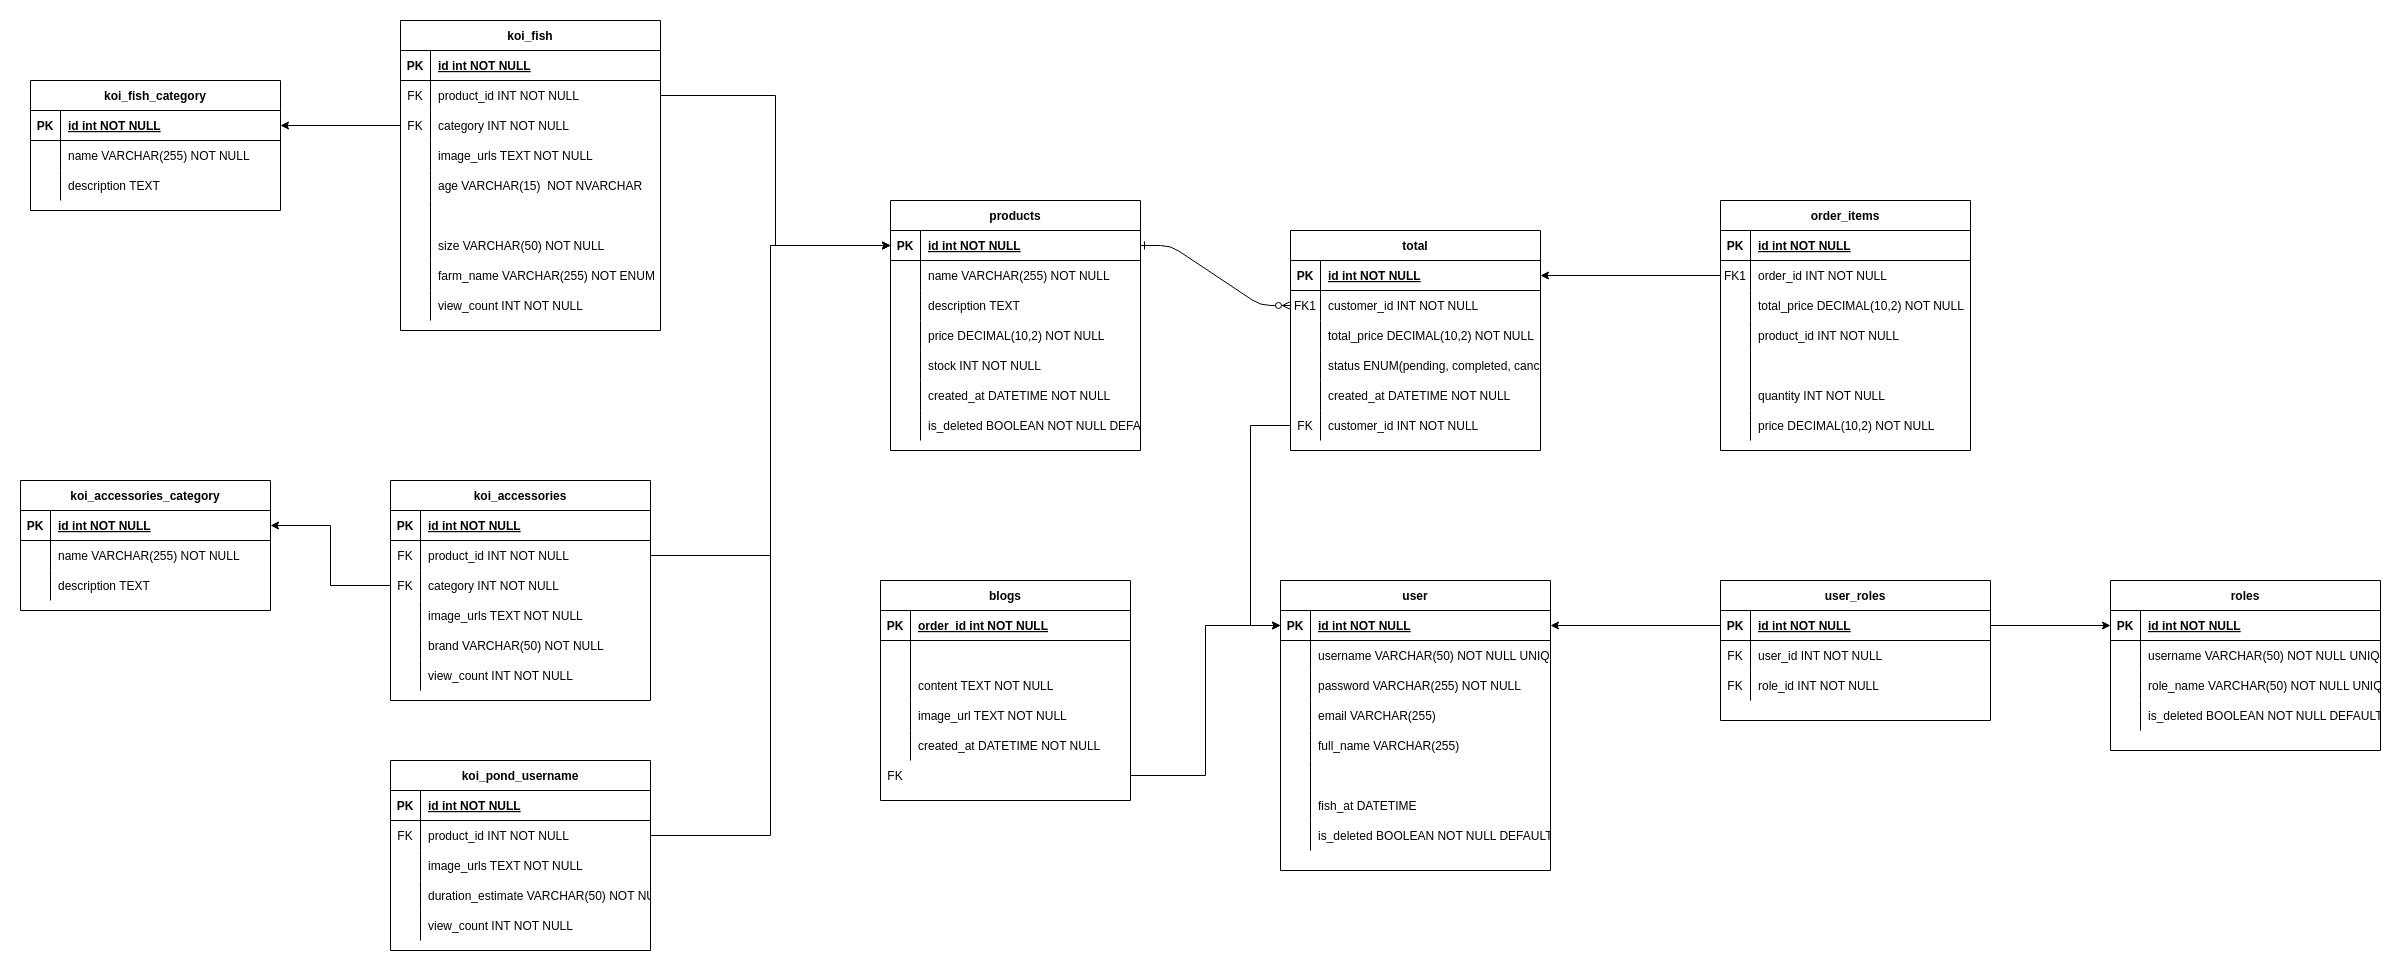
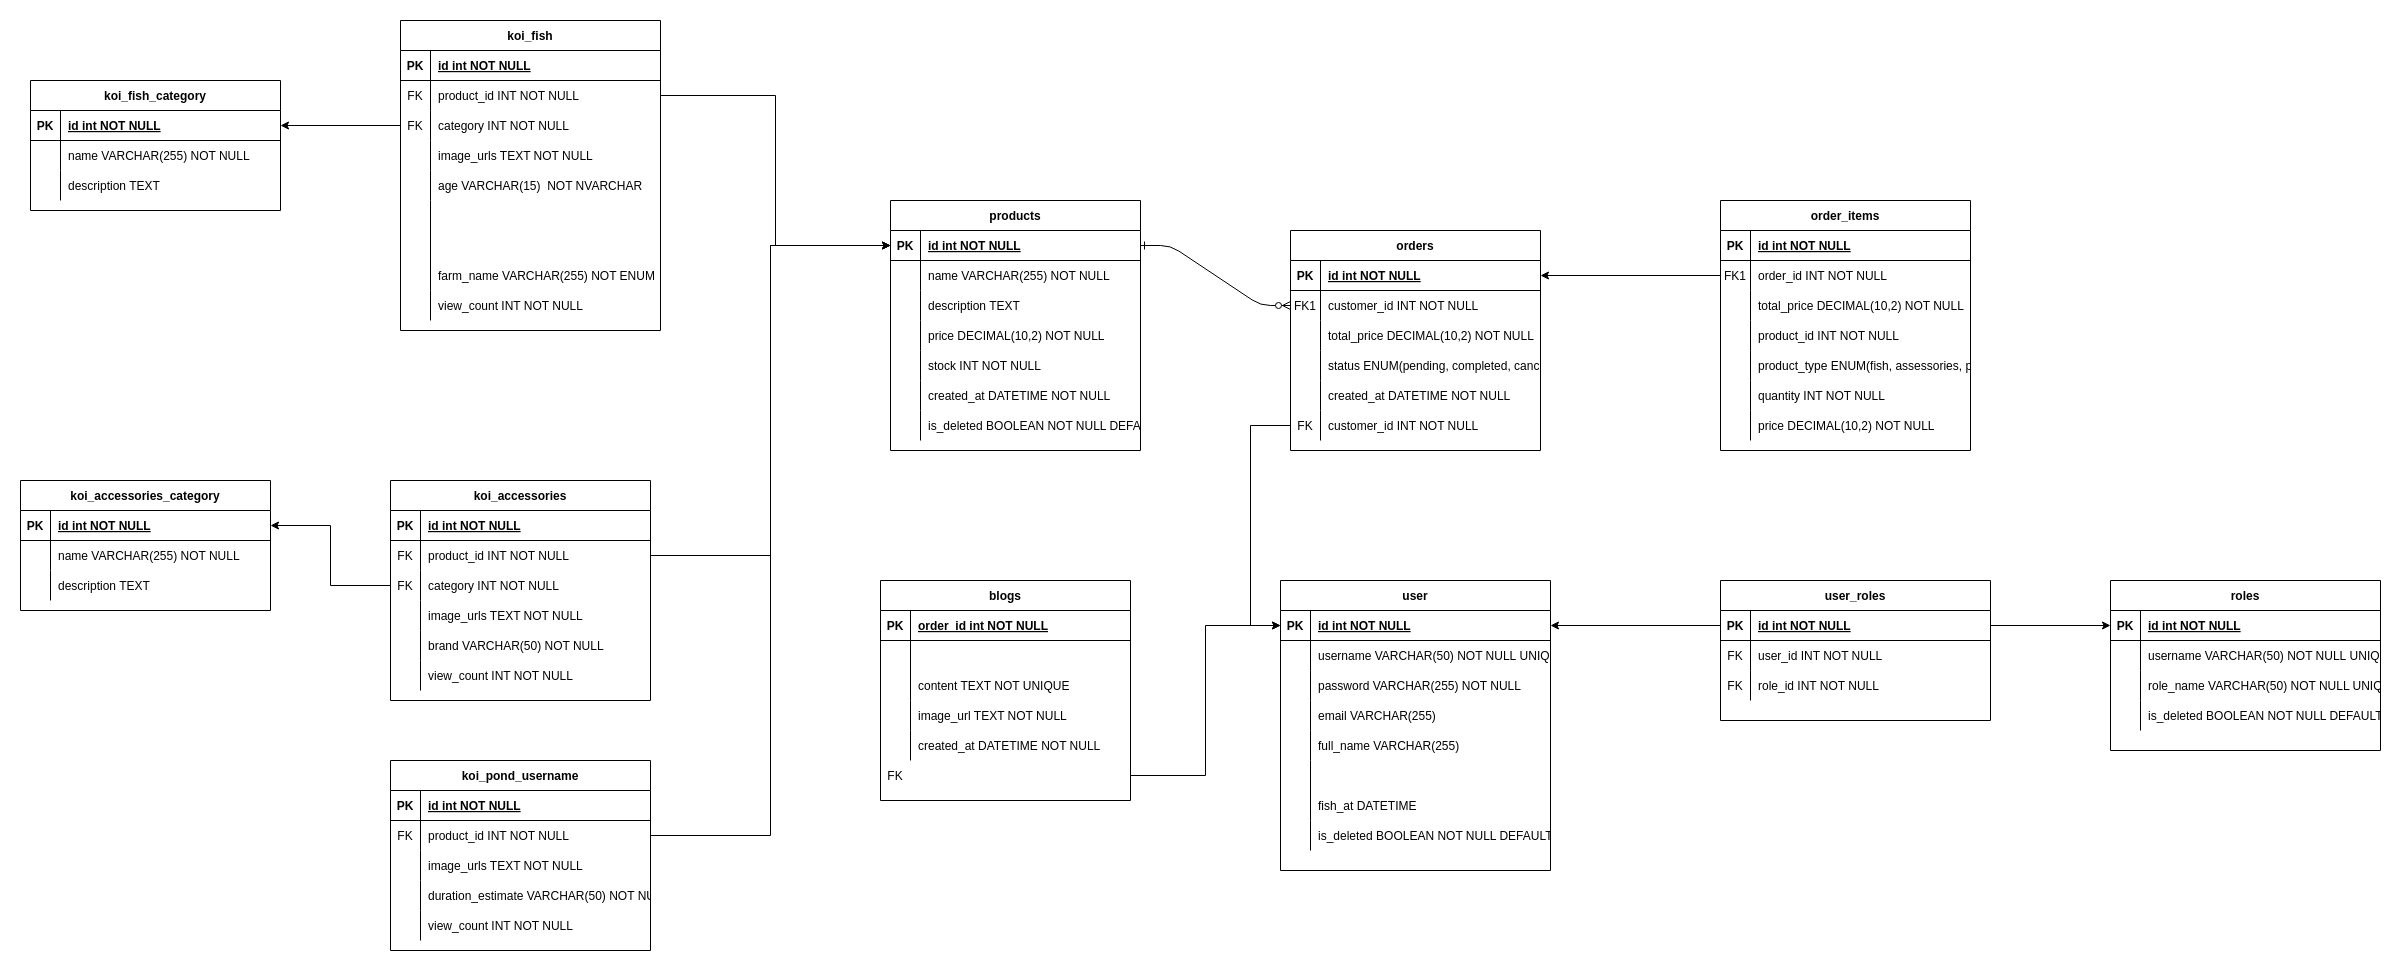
(546, 246) -> none
(1415, 246) -> (1415, 246)
none -> (1861, 366)
(984, 686) -> (991, 686)
